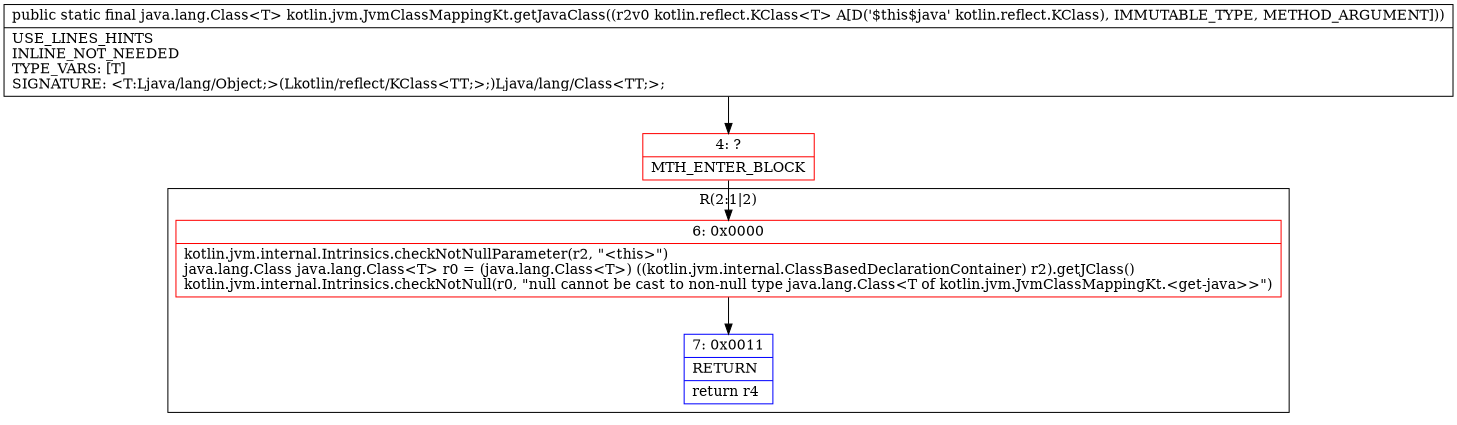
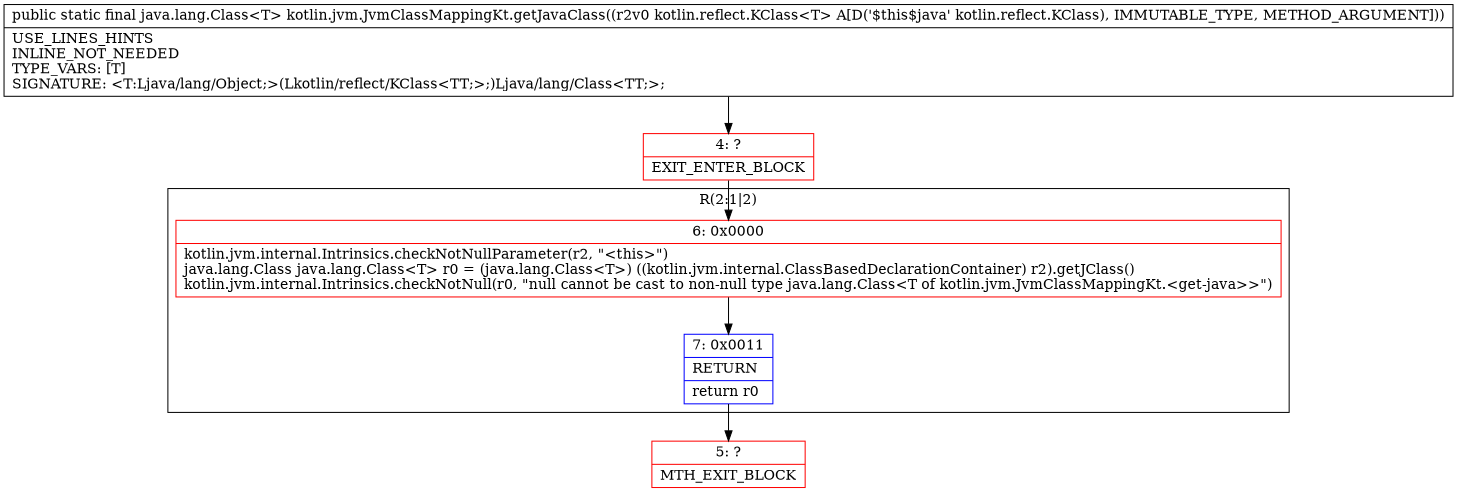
(729, 168) -> (729, 168)
(726, 392) -> (726, 392)
none -> (729, 464)
